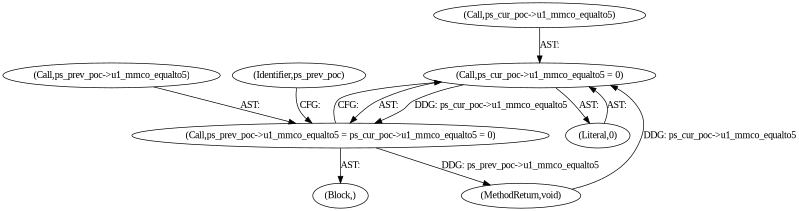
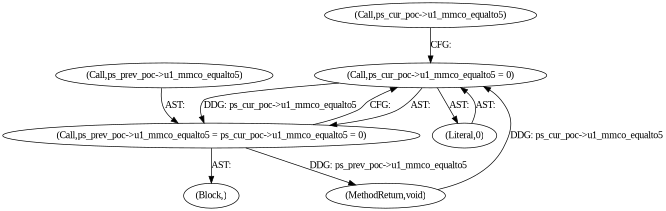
(551, 45) -> (442, 45)
(299, 75) -> none
